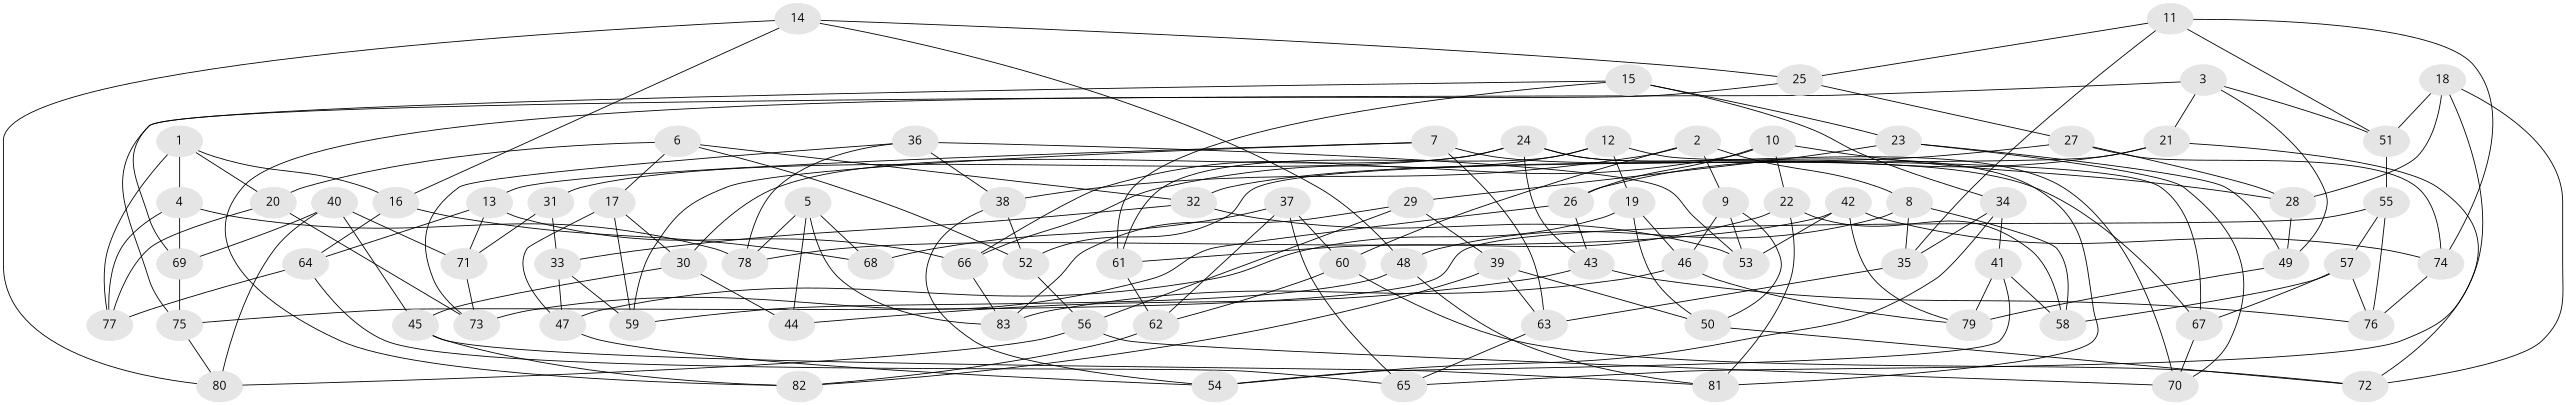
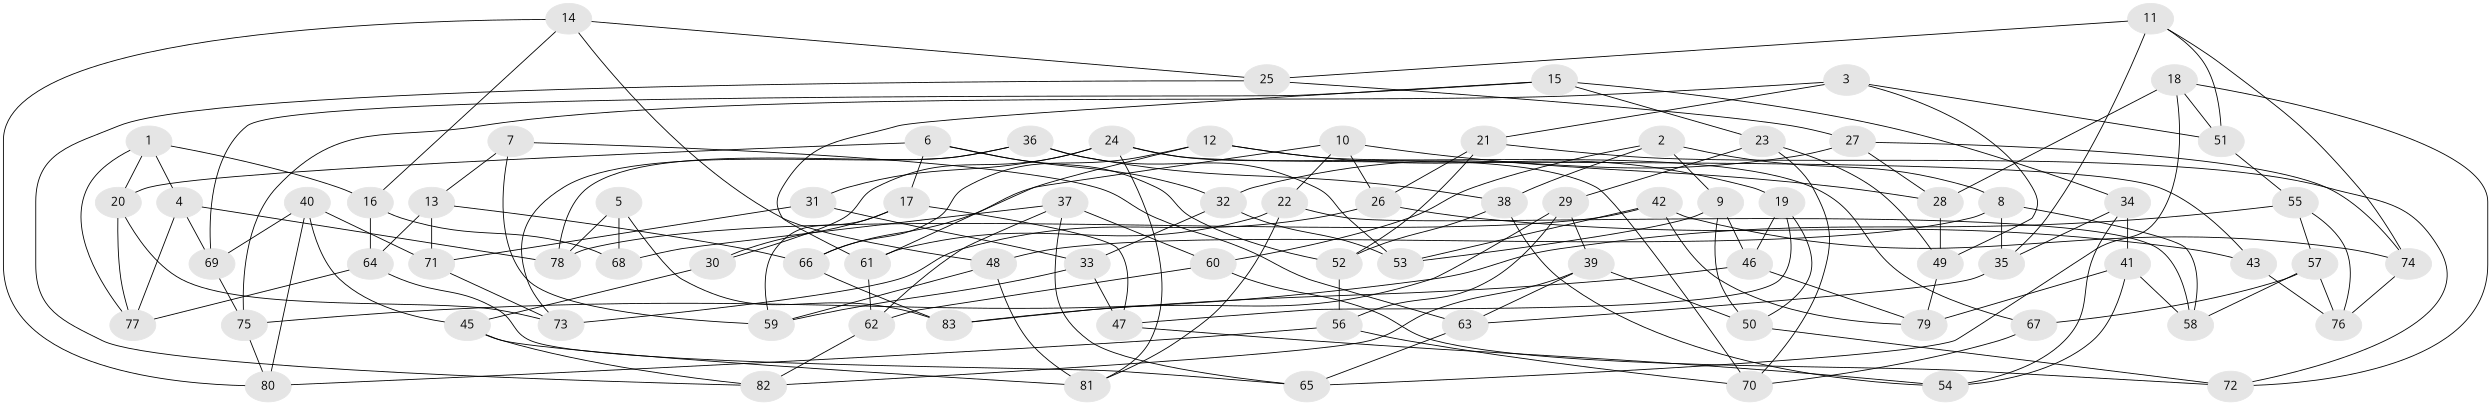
(1845, 163) -> none
(792, 325) -> none
